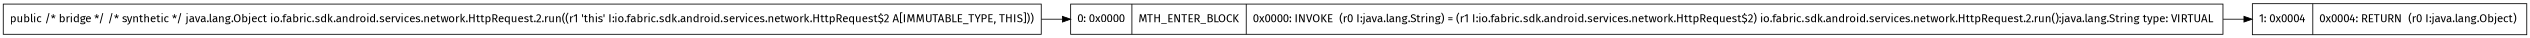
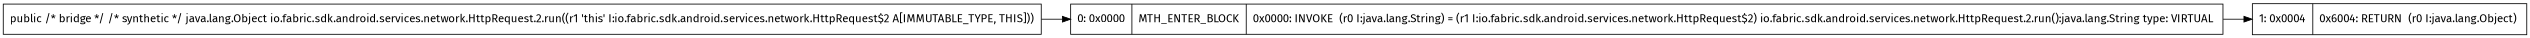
(2420, 19) -> (2420, 19)
